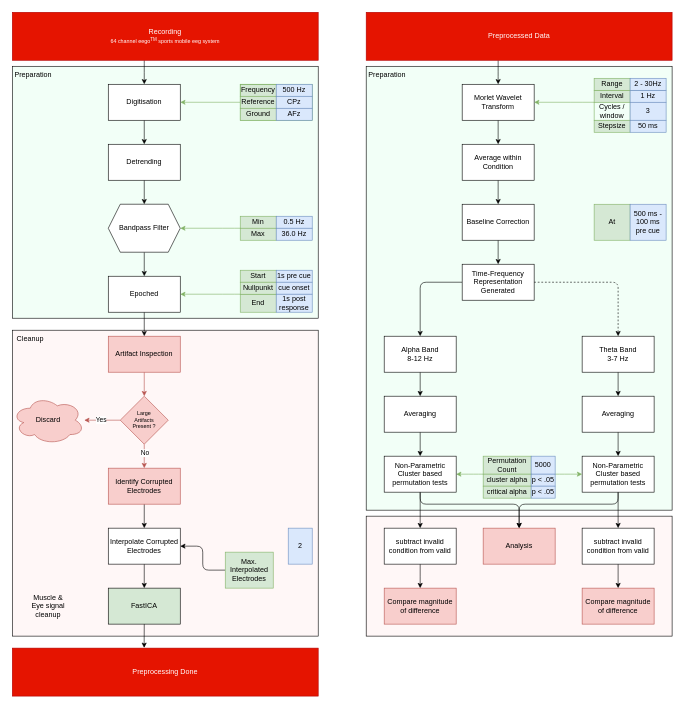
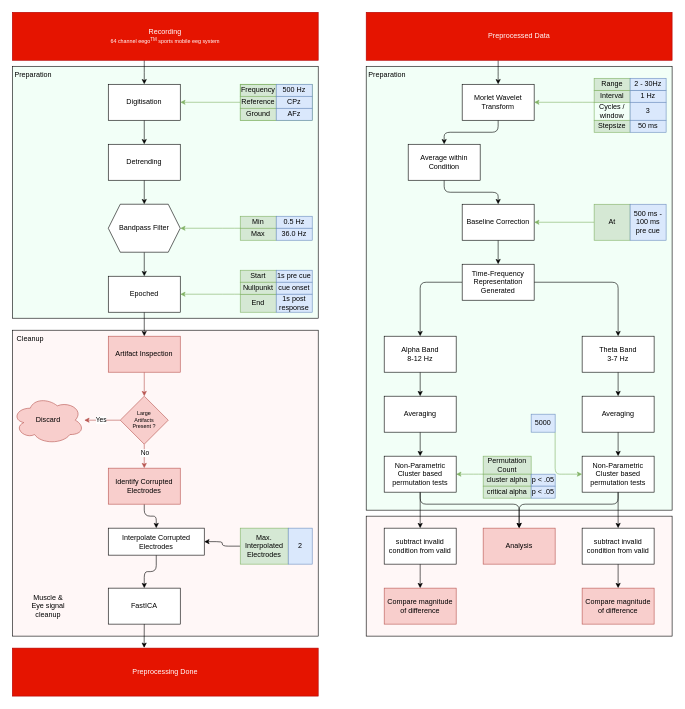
(498, 162) -> (444, 162)
none -> (539, 222)
(599, 282) -> (599, 282)
(543, 465) -> (543, 423)
(144, 546) -> (156, 542)
(249, 570) -> (264, 546)
(144, 606) -> (144, 606)
